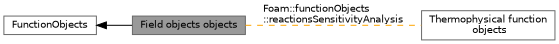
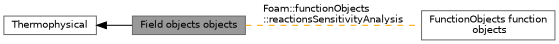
(50, 25) -> (50, 25)
(488, 25) -> (488, 25)
